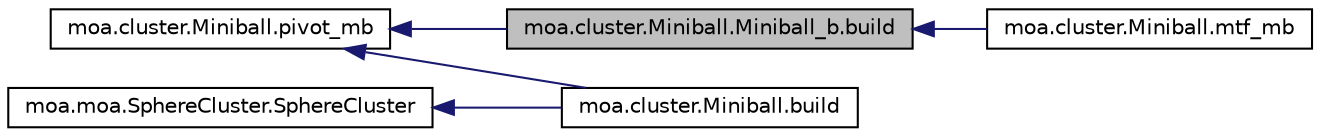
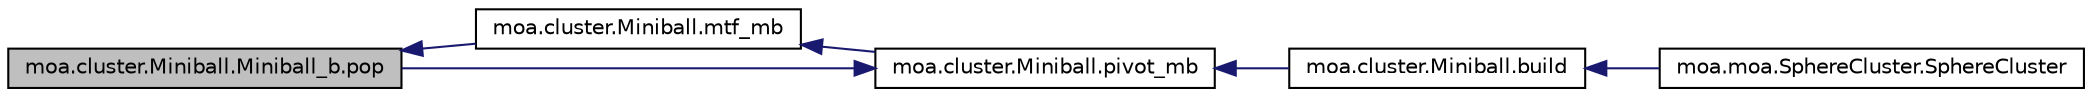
(710, 29) -> (205, 68)
none -> (849, 49)
(508, 108) -> (1633, 68)
